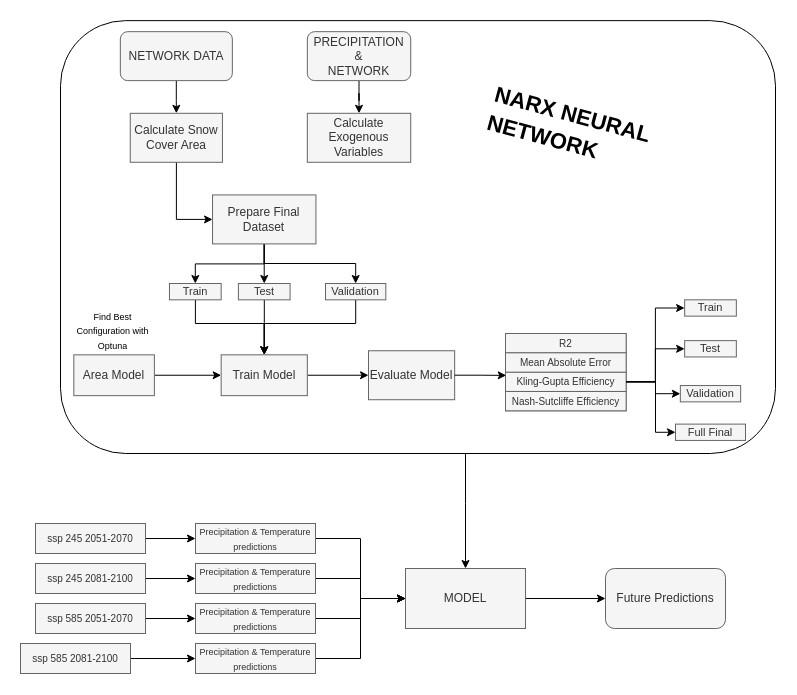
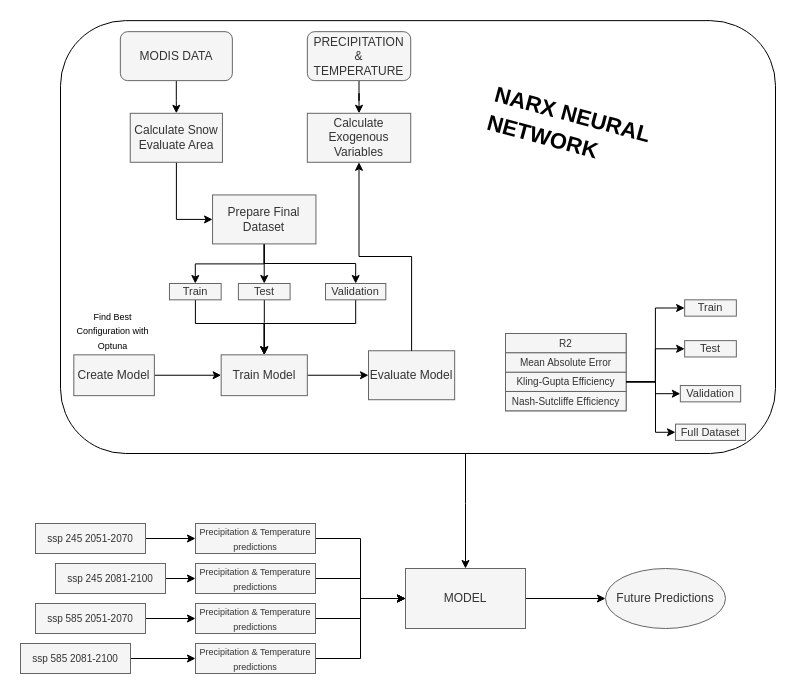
(177, 57) -> (177, 57)
(359, 57) -> (359, 57)
(177, 138) -> (177, 138)
(477, 375) -> (389, 257)
(114, 376) -> (114, 376)
(711, 433) -> (711, 433)
(91, 579) -> (111, 579)
(666, 599) -> (666, 599)
